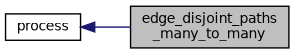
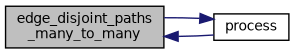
none -> (196, 36)
